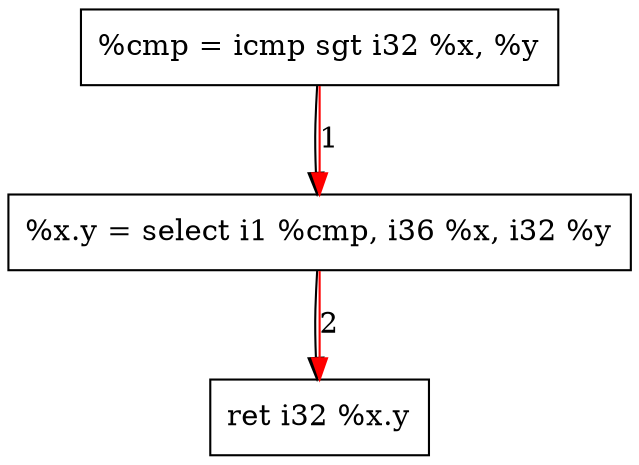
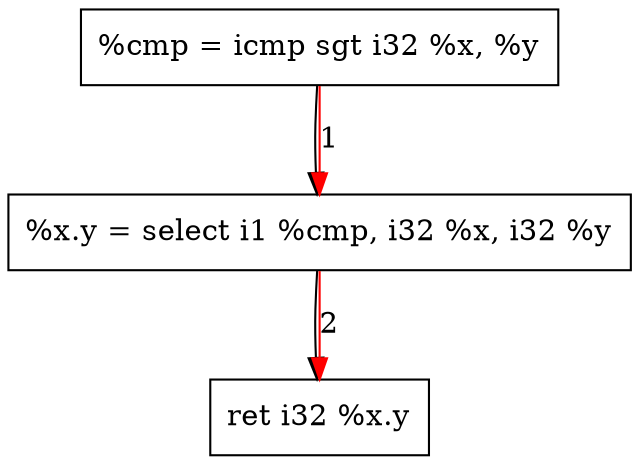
(320, 232) -> (320, 232)
